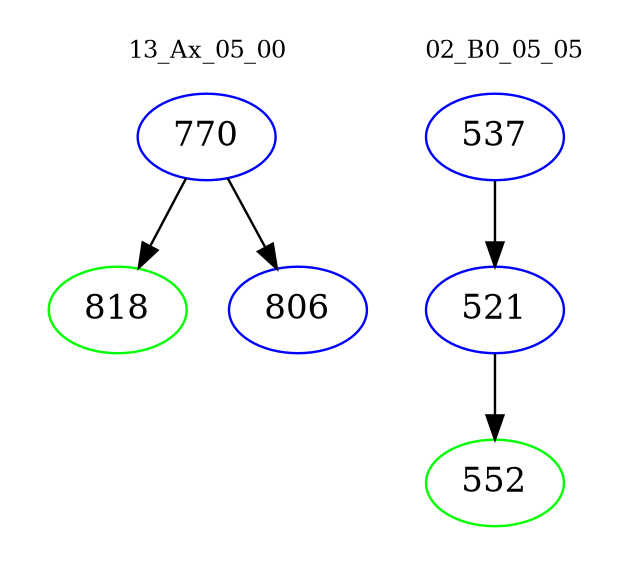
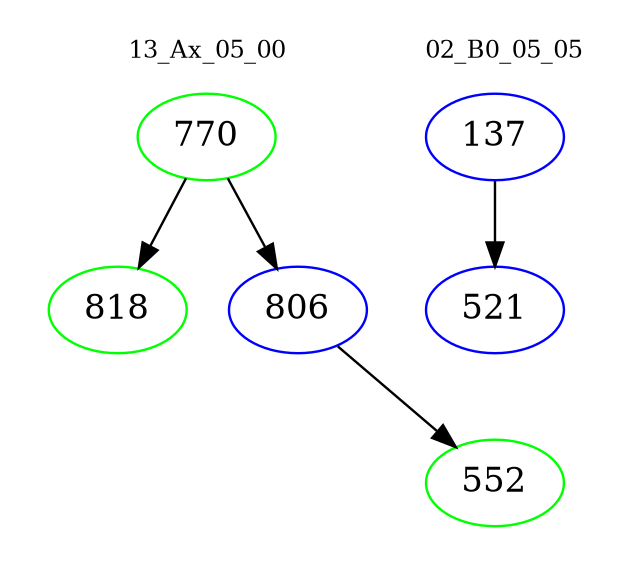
(207, 137) -> (207, 137)
(495, 137) -> (495, 137)
(495, 385) -> (387, 389)
